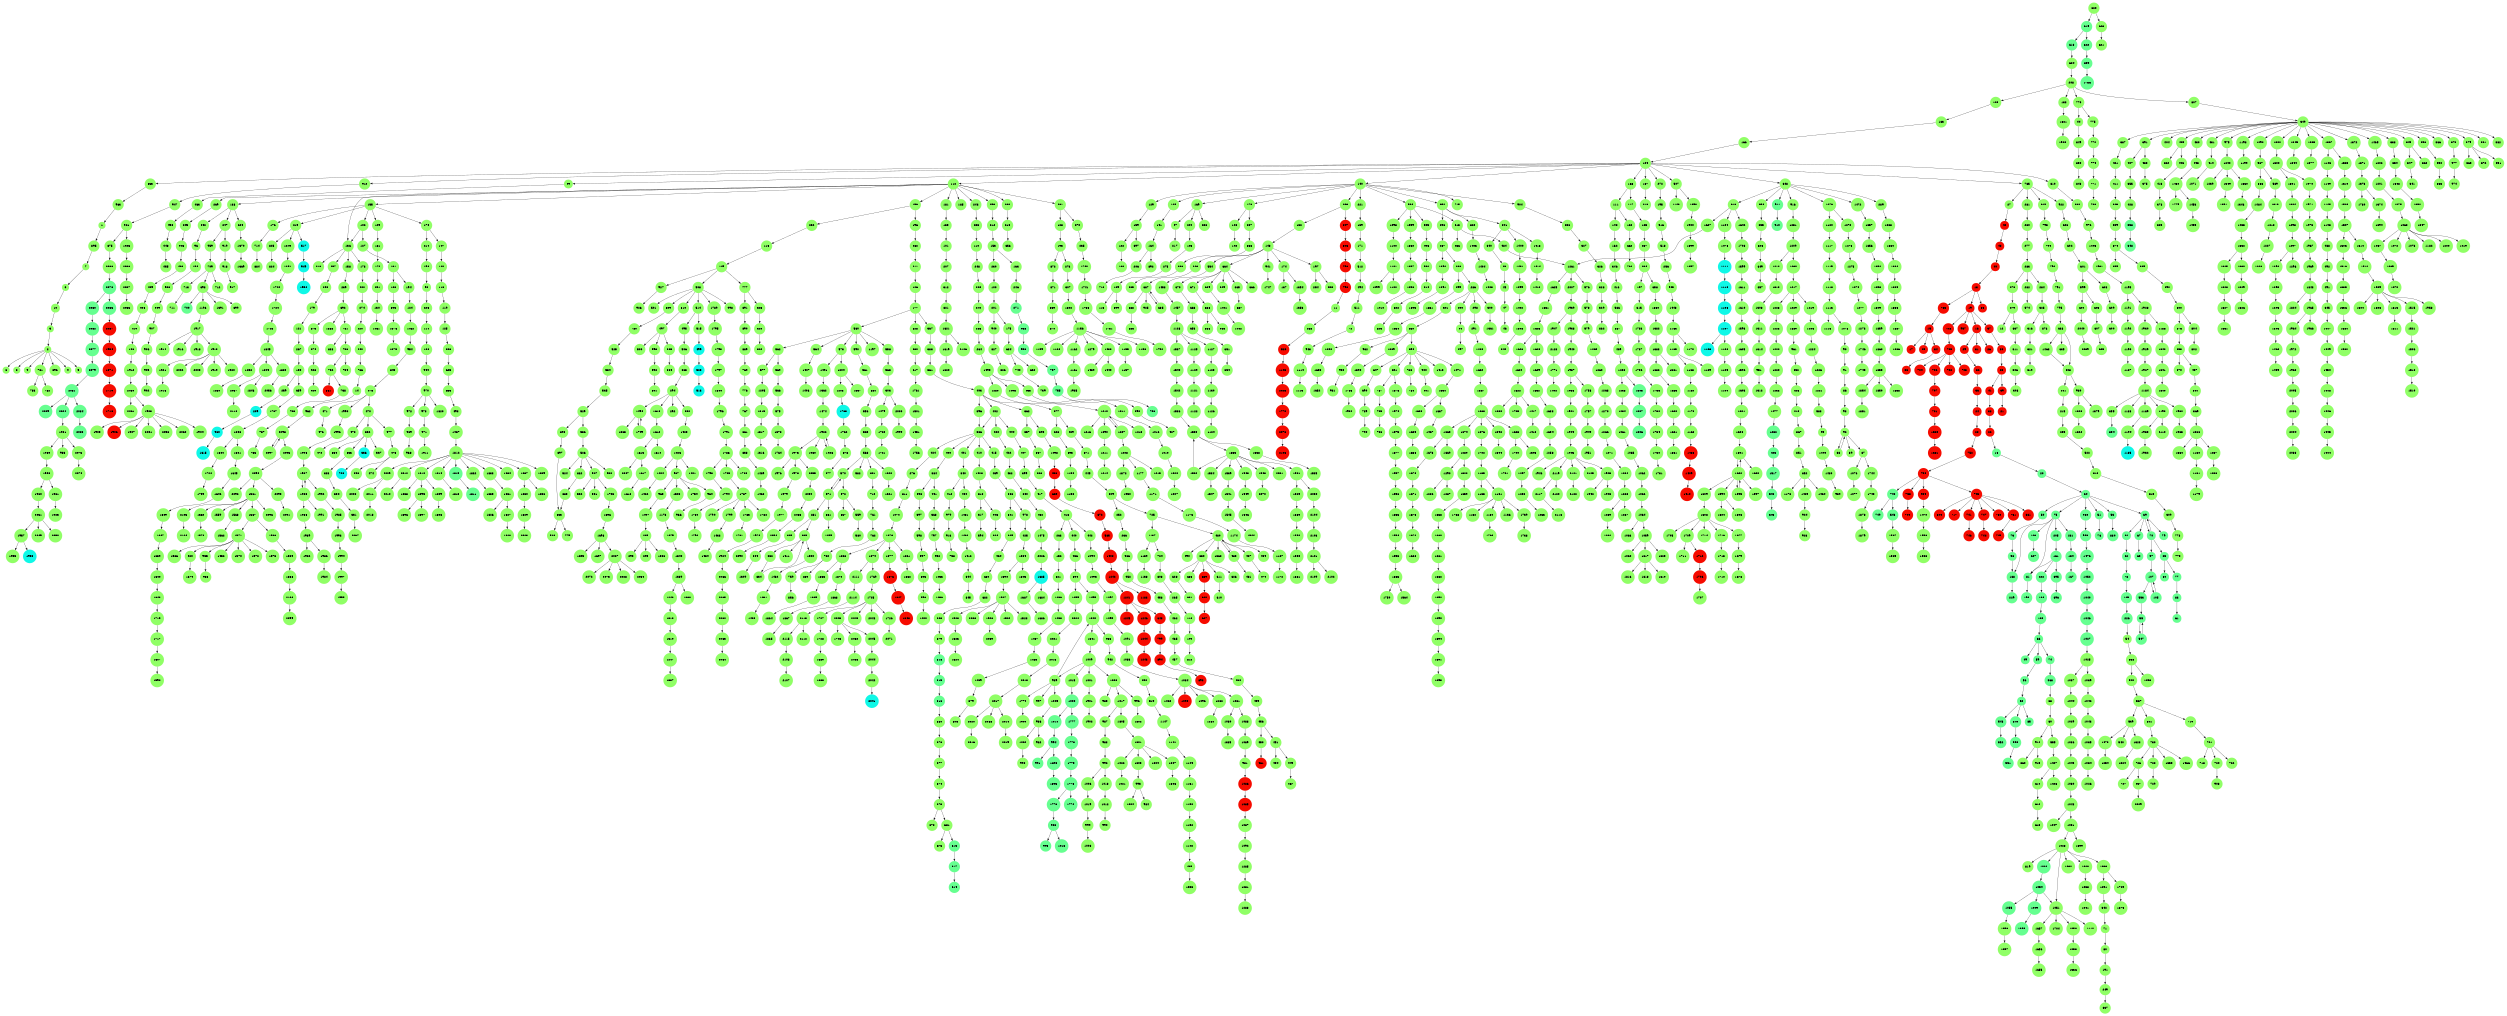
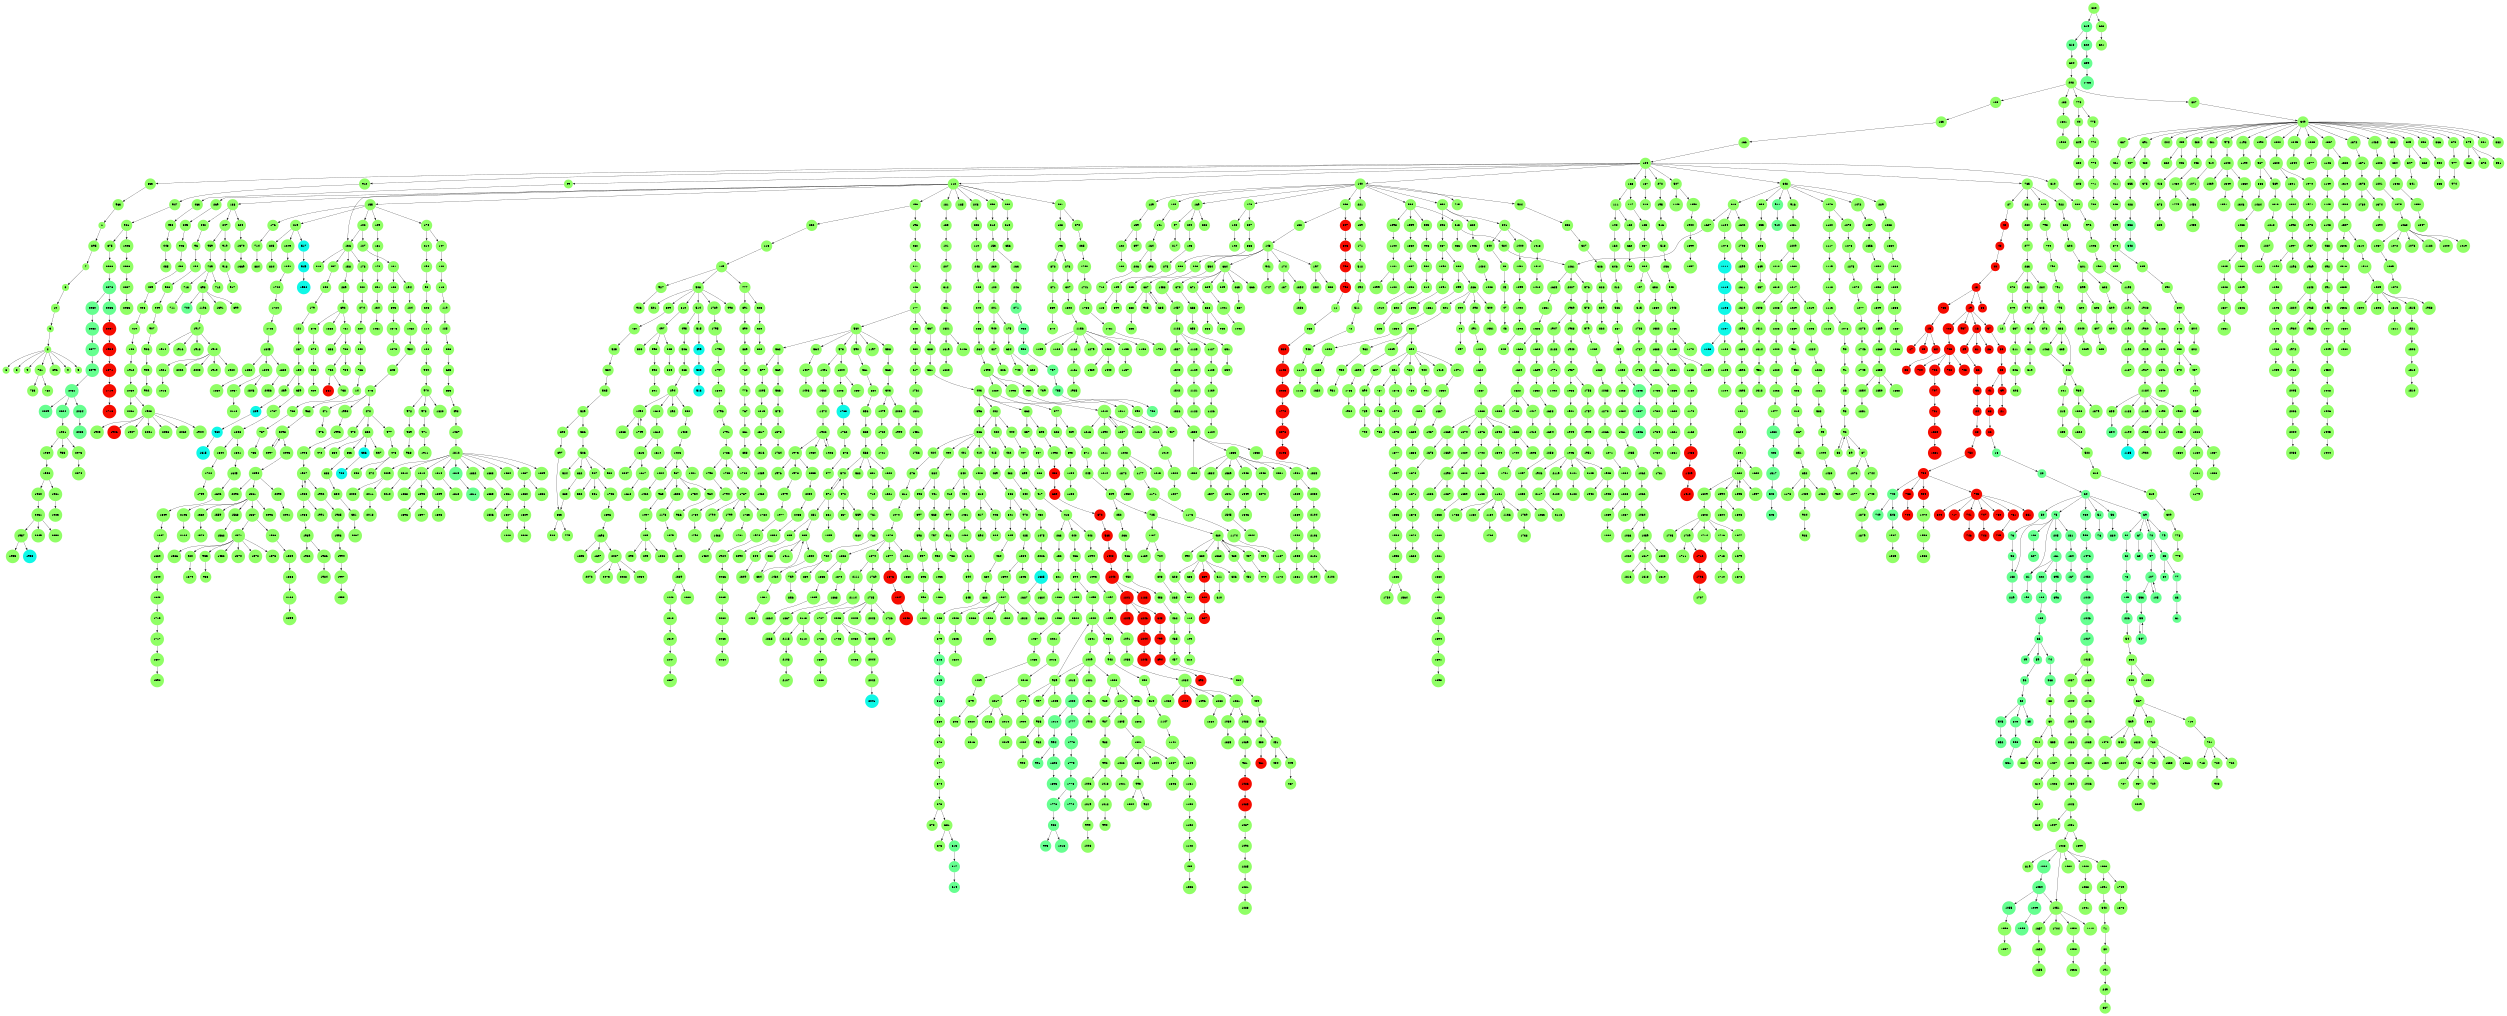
(1144, 577) -> none
